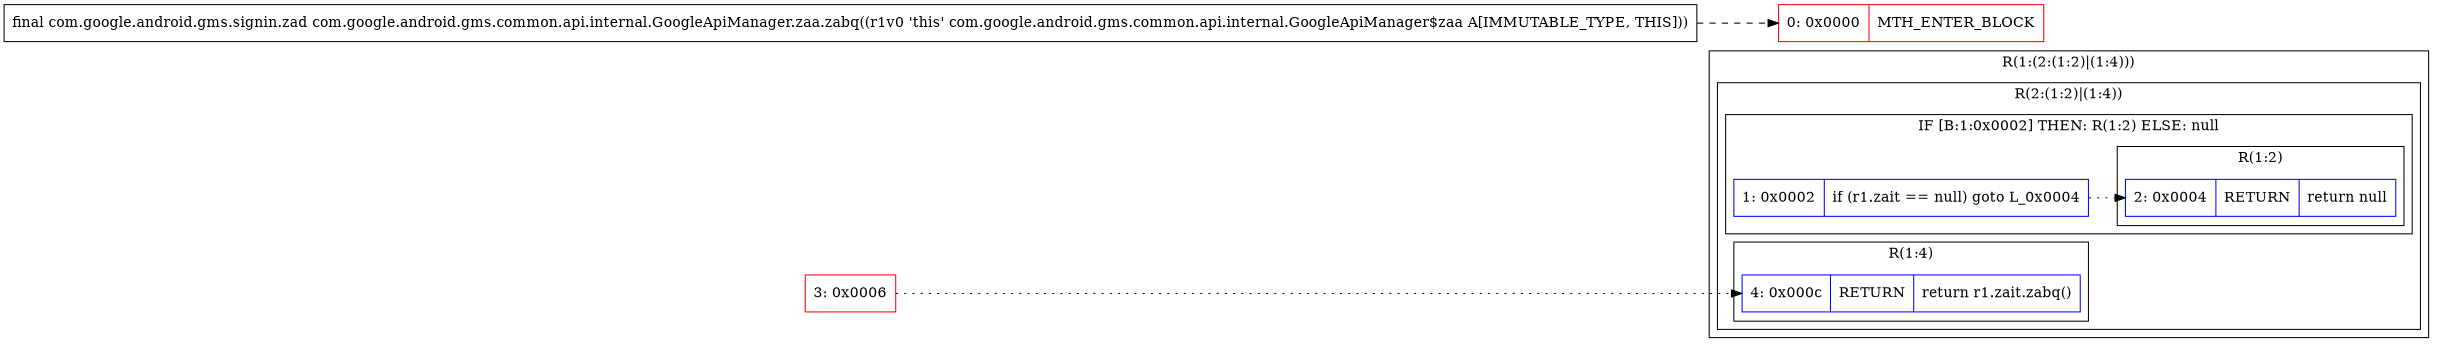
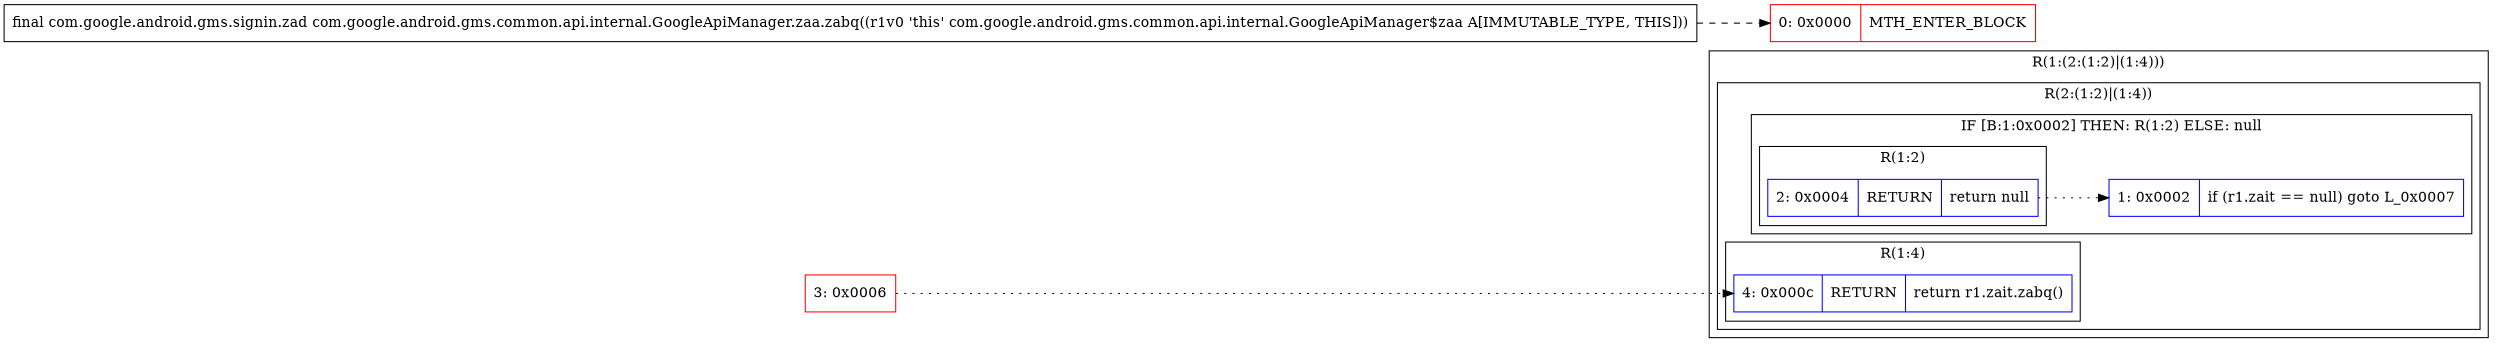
(1956, 197) -> (2332, 197)
(2102, 198) -> (2068, 198)
